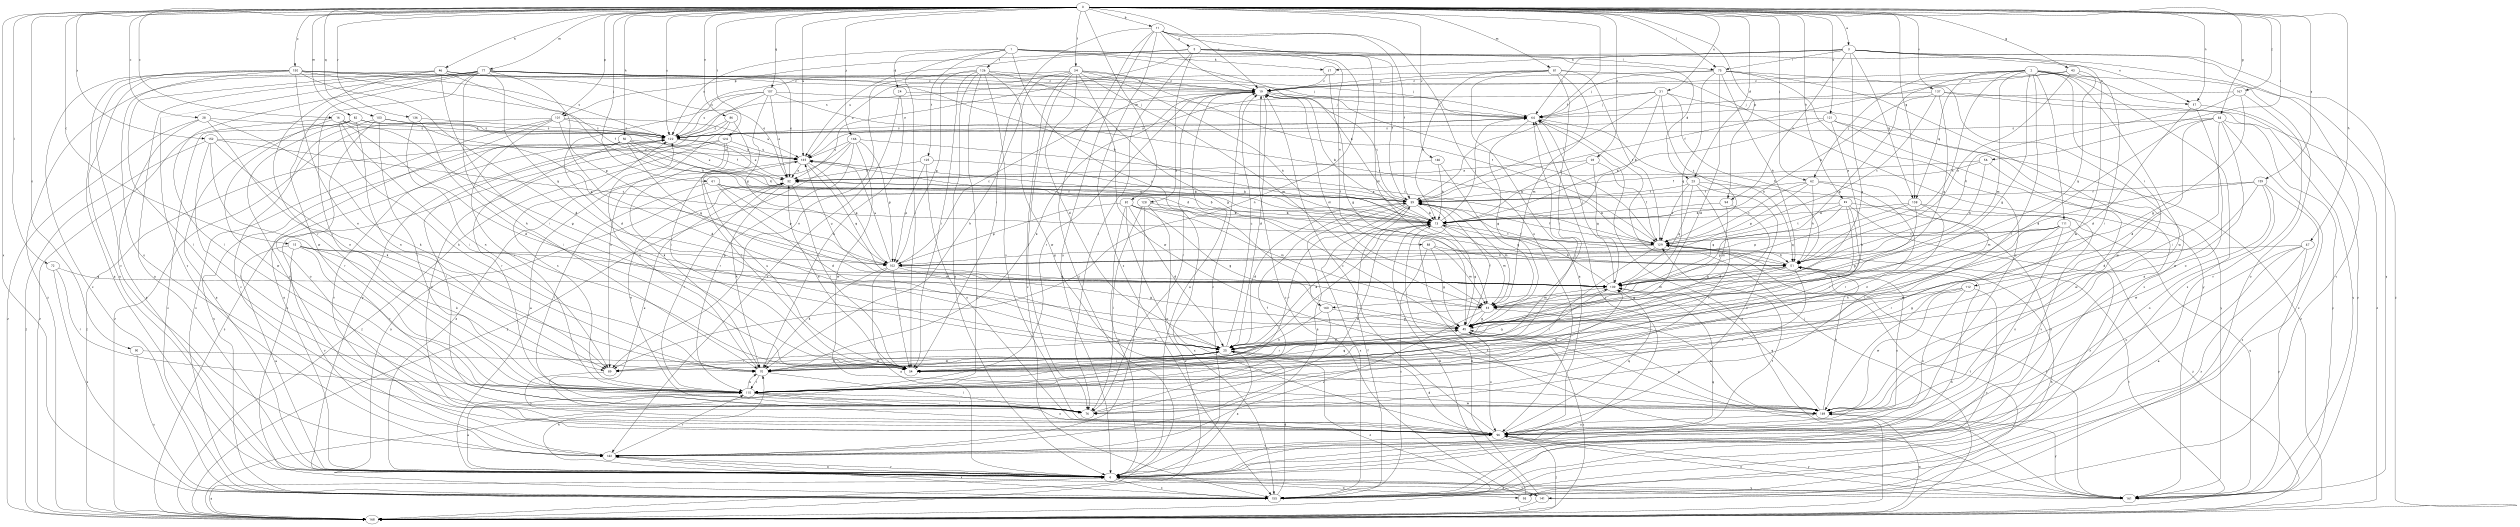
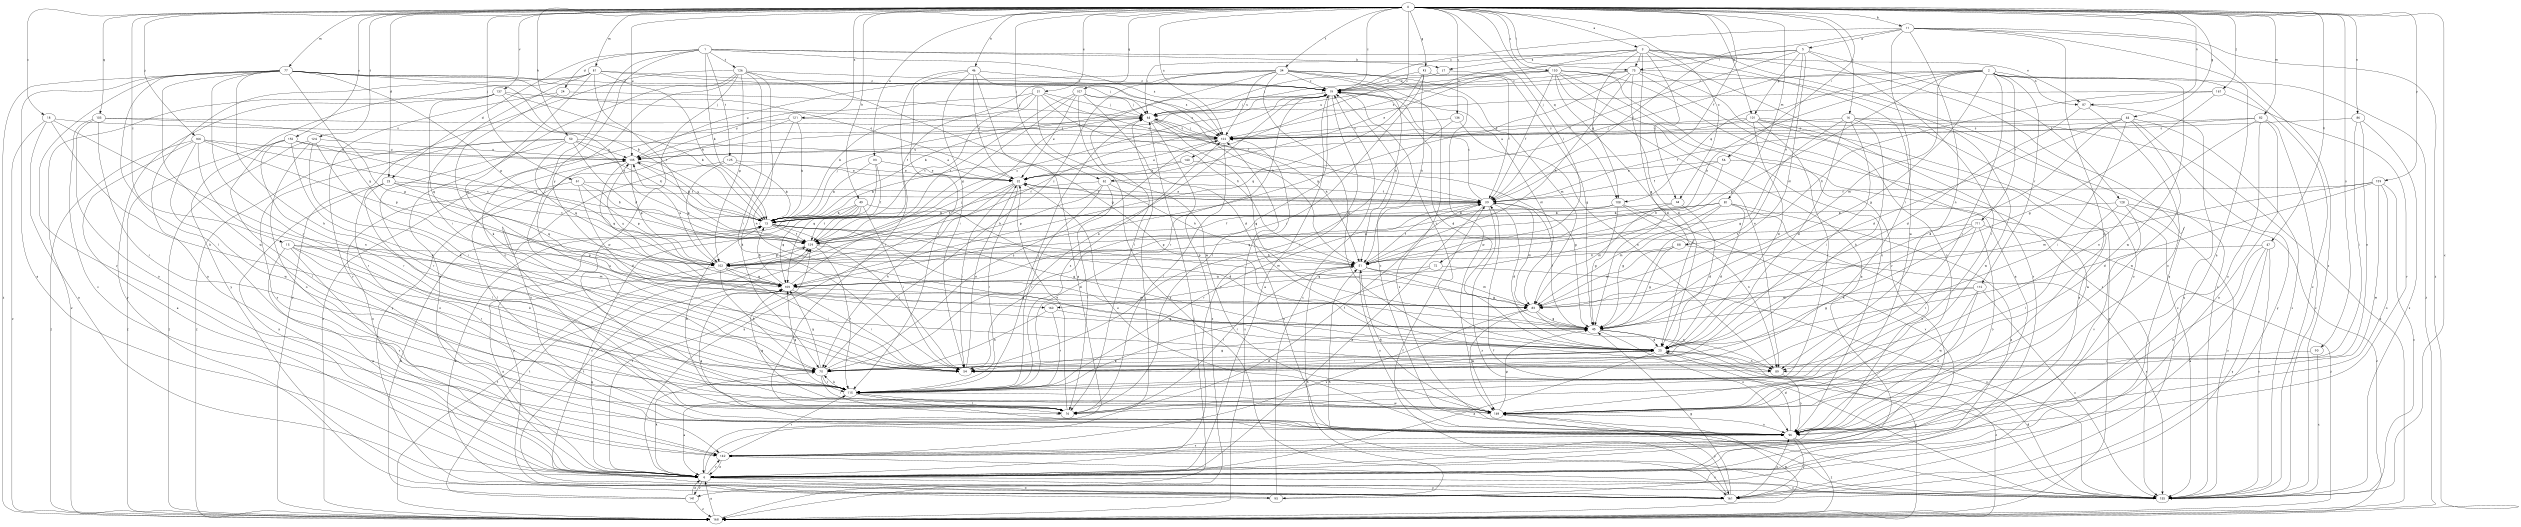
(204, 118) -> (49, 118)
(2064, 224) -> (1978, 224)
(1086, 433) -> (1213, 459)
